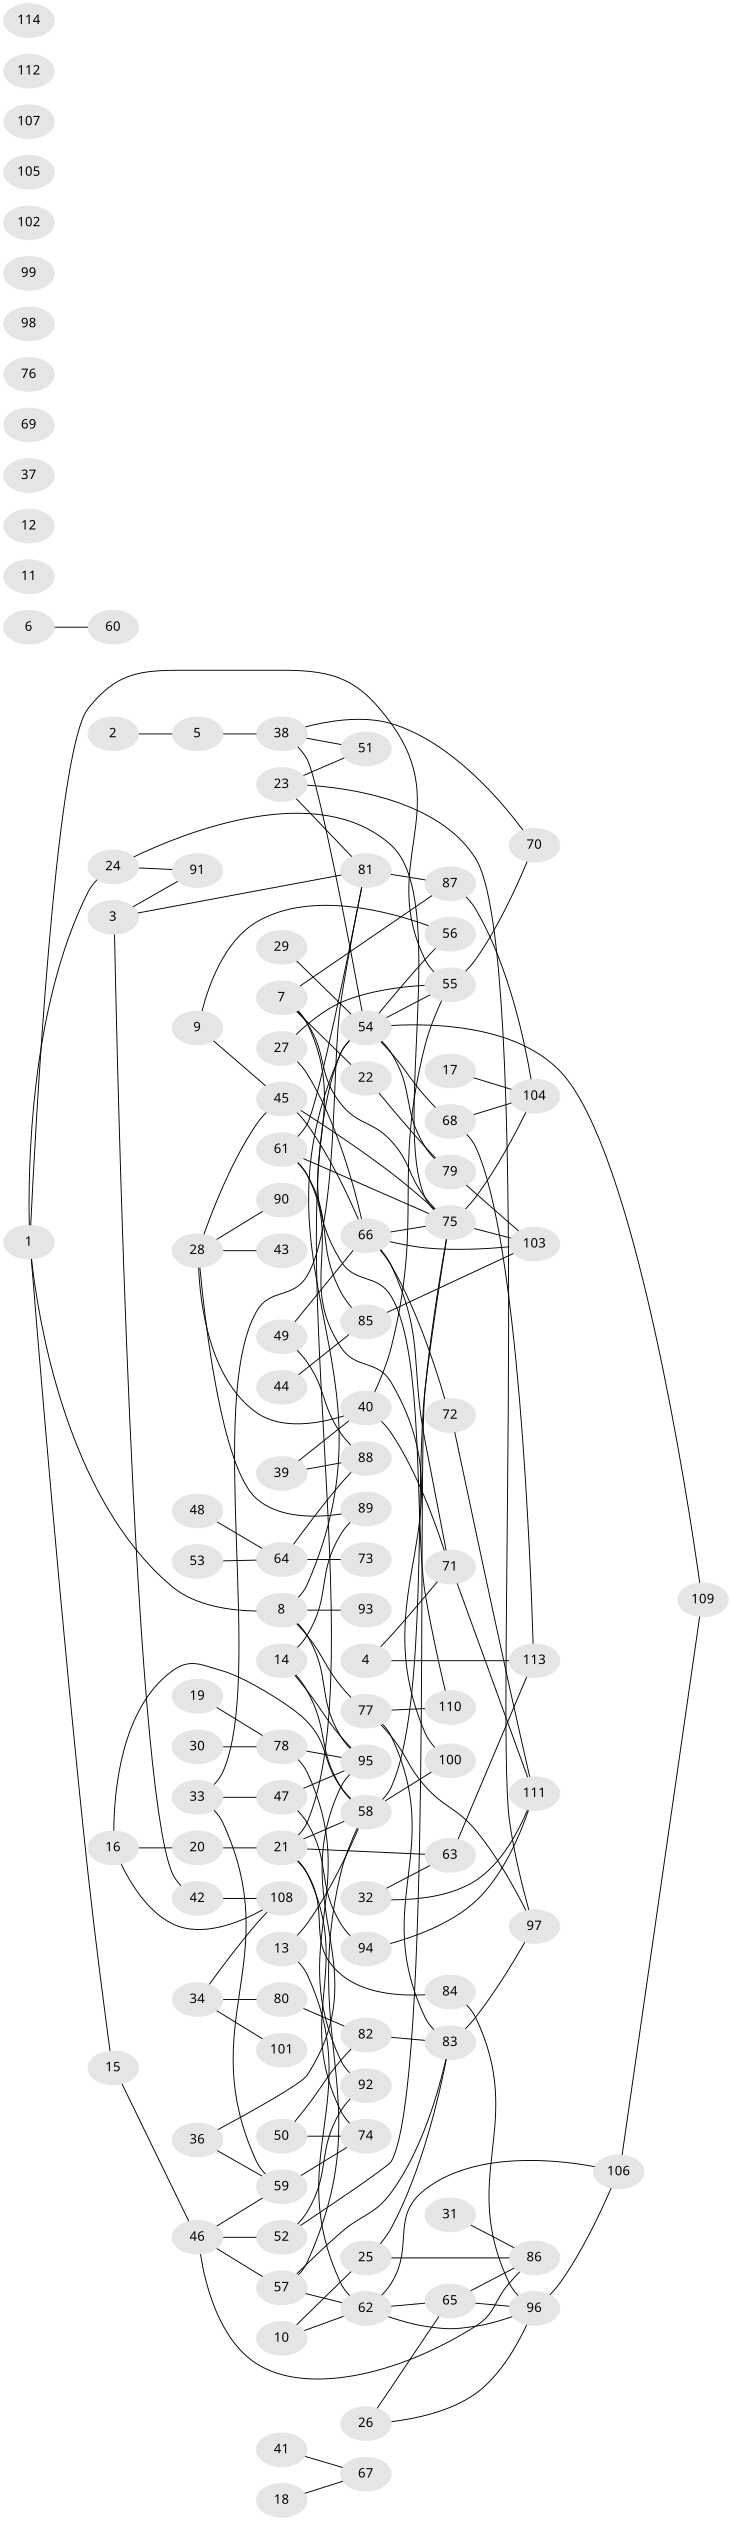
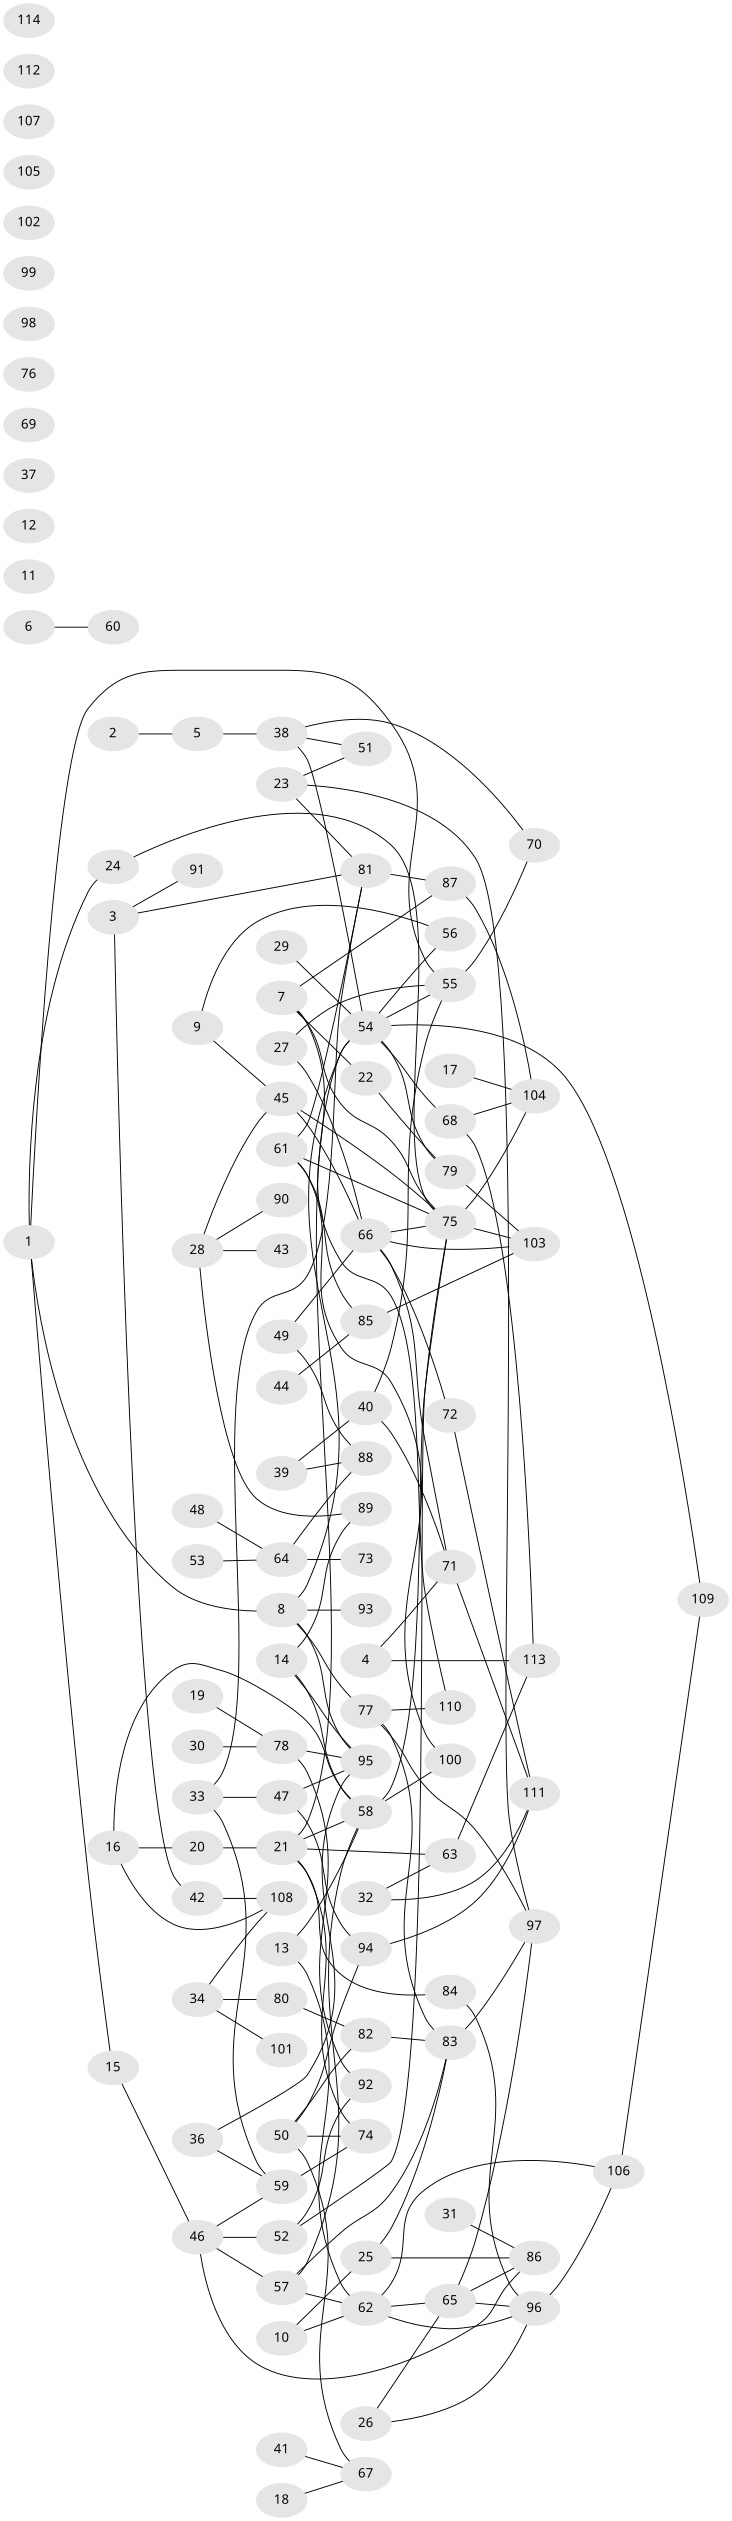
(156, 869) -> none
(232, 1387) -> none
none -> (338, 2017)
none -> (505, 2116)
none -> (323, 2313)
